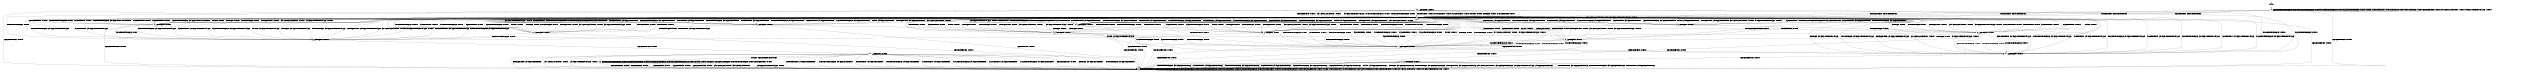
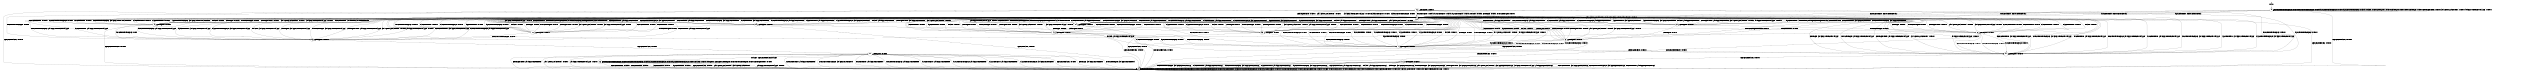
none -> (786, 18)
(1772, 39) -> (1622, 36)
(839, 45) -> none
(1266, 49) -> none
(1676, 50) -> (1676, 50)
